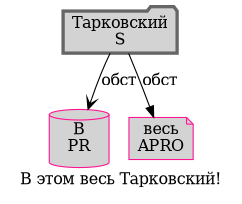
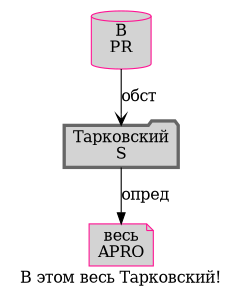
(100, 76) -> (121, 91)
(160, 81) -> (145, 196)
